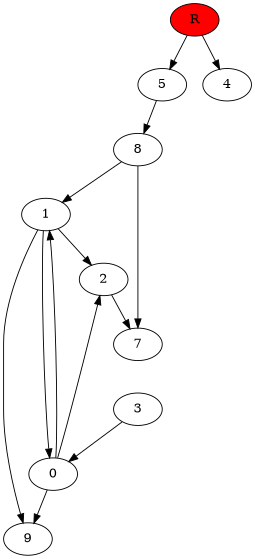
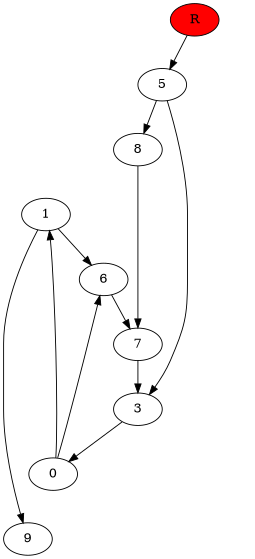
(227, 85) -> none
(96, 180) -> none
none -> (187, 246)
(104, 279) -> (104, 279)
(43, 340) -> none
none -> (138, 372)
(42, 502) -> none
